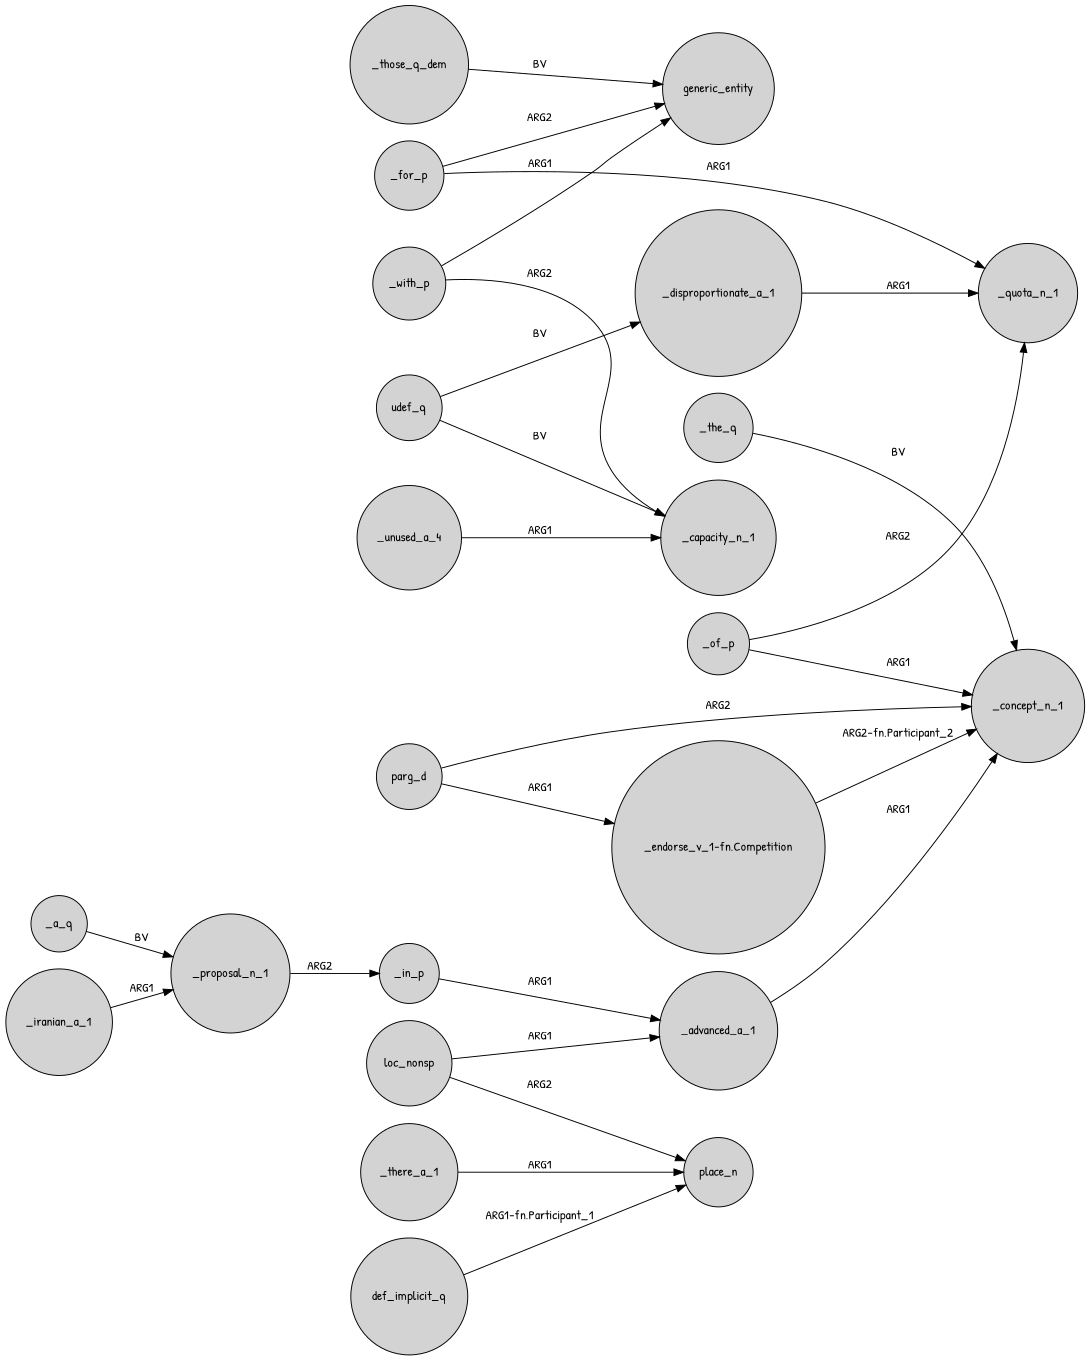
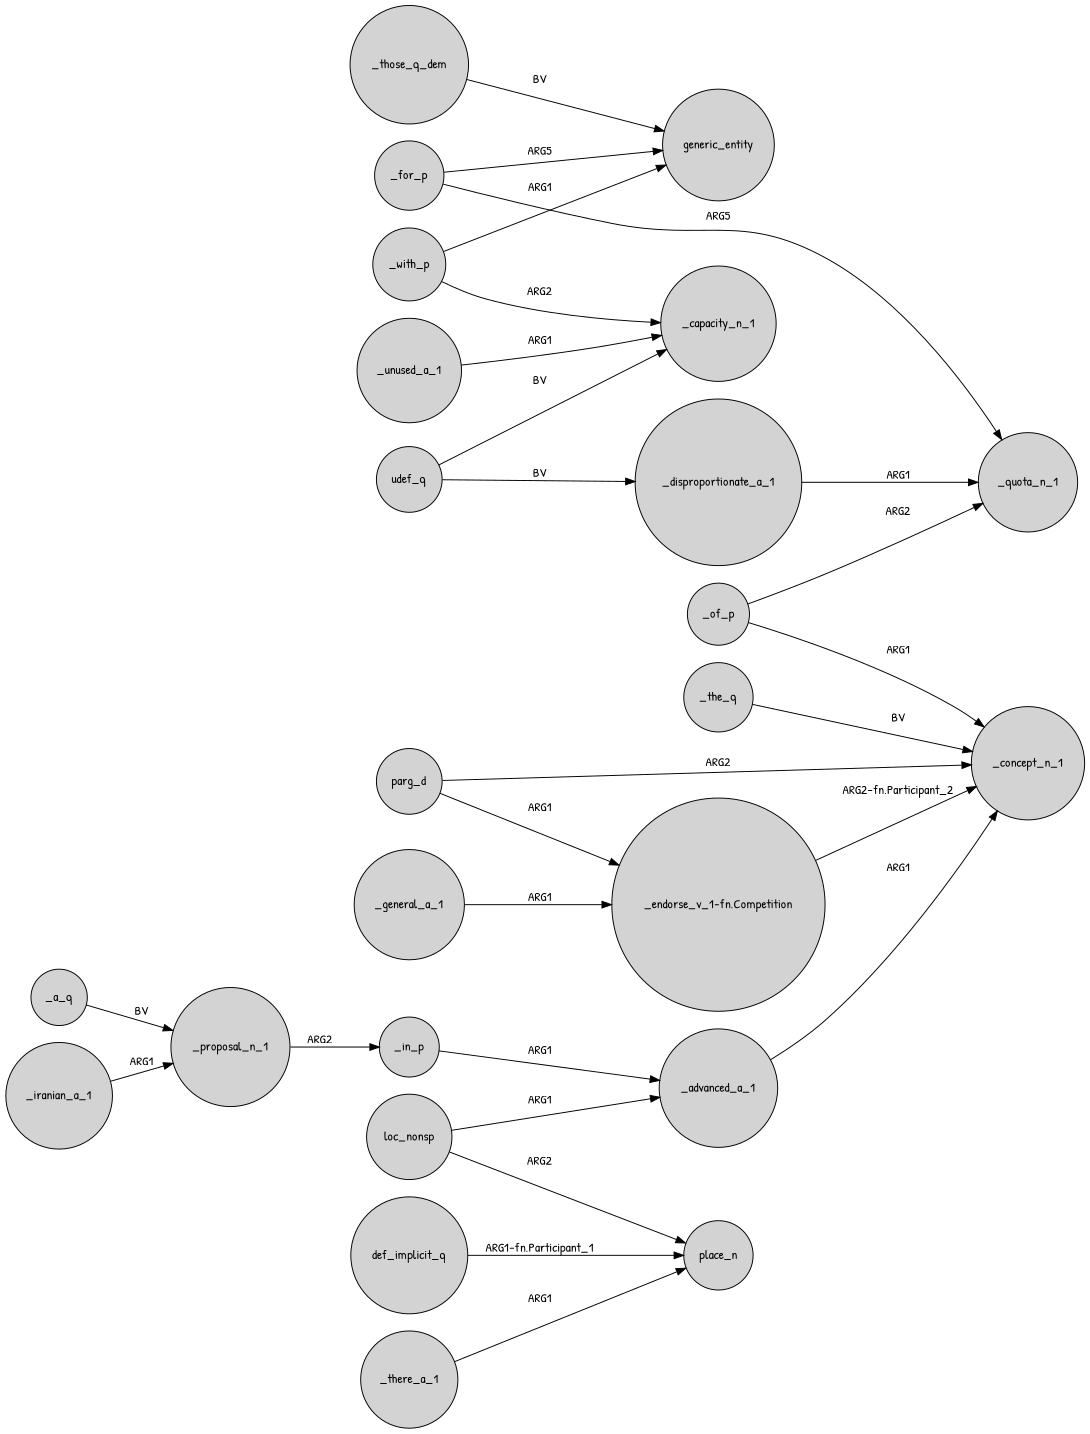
(540, 118) -> (540, 151)
(718, 166) -> (718, 216)
(409, 538) -> (409, 370)
none -> (409, 905)
